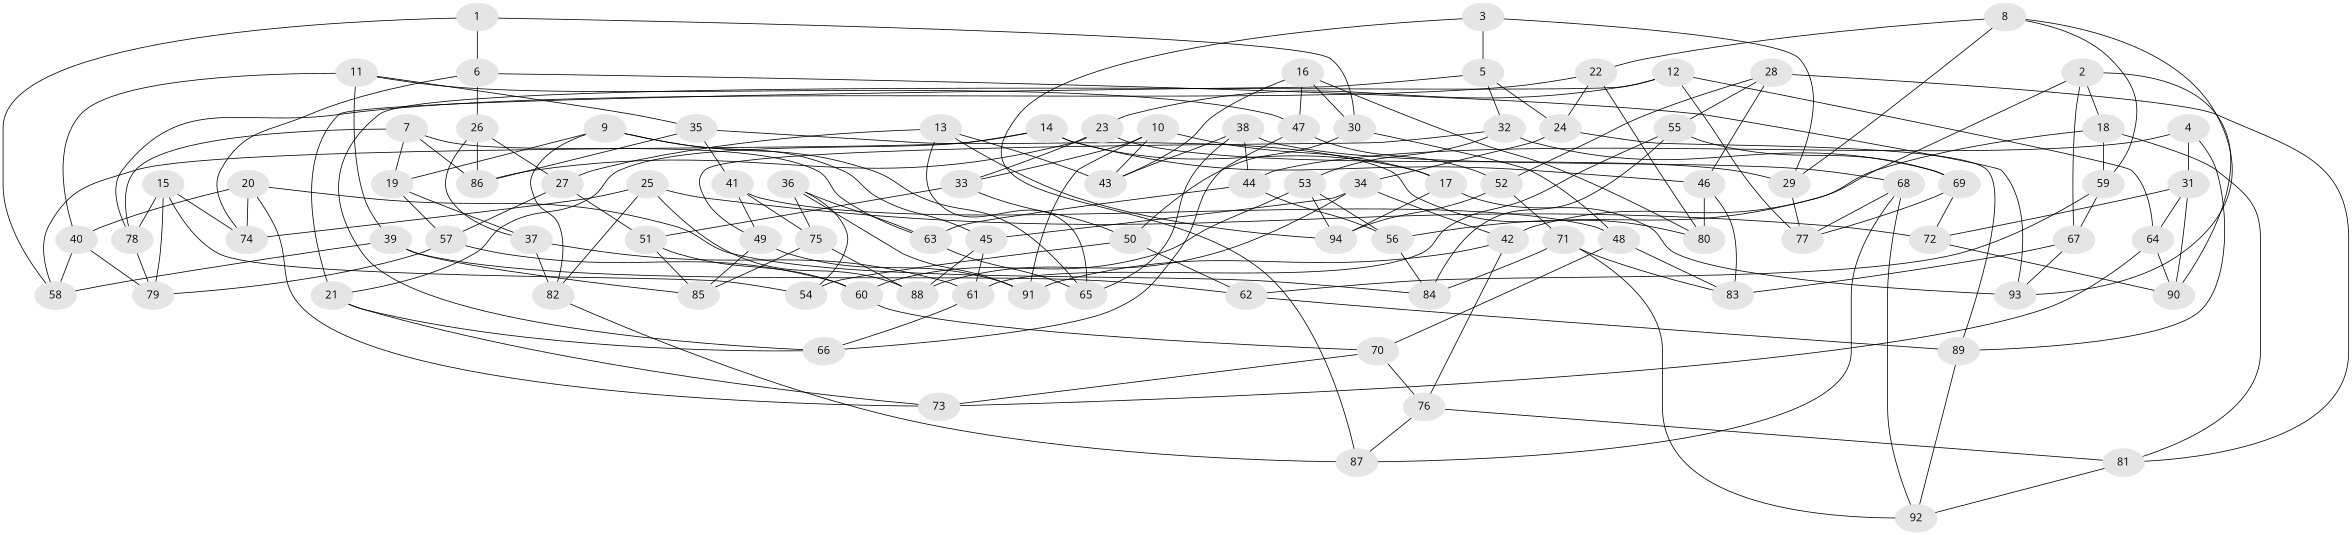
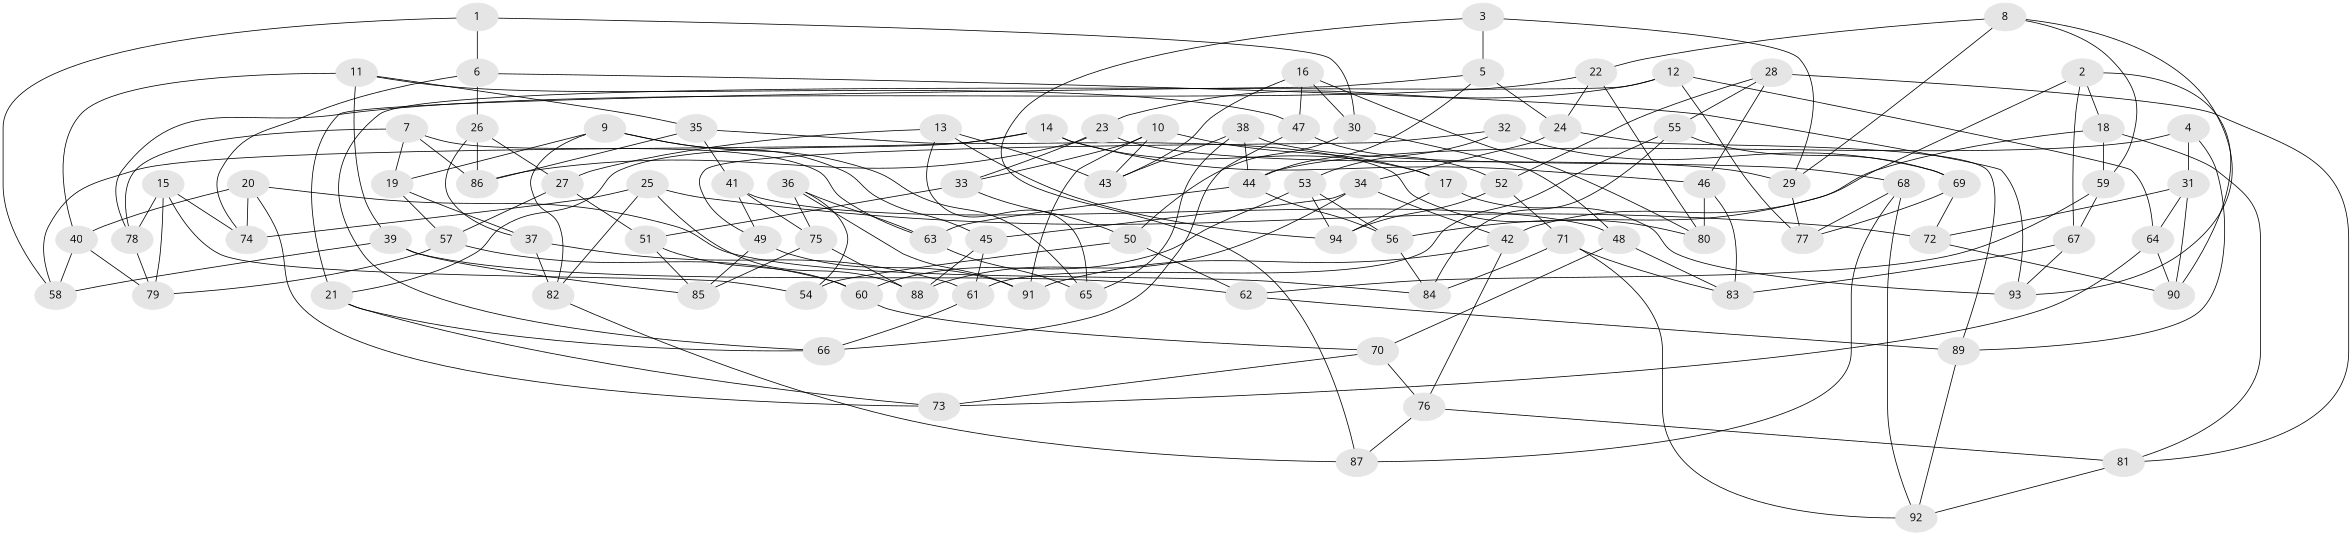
(1496, 106) -> (1370, 148)
